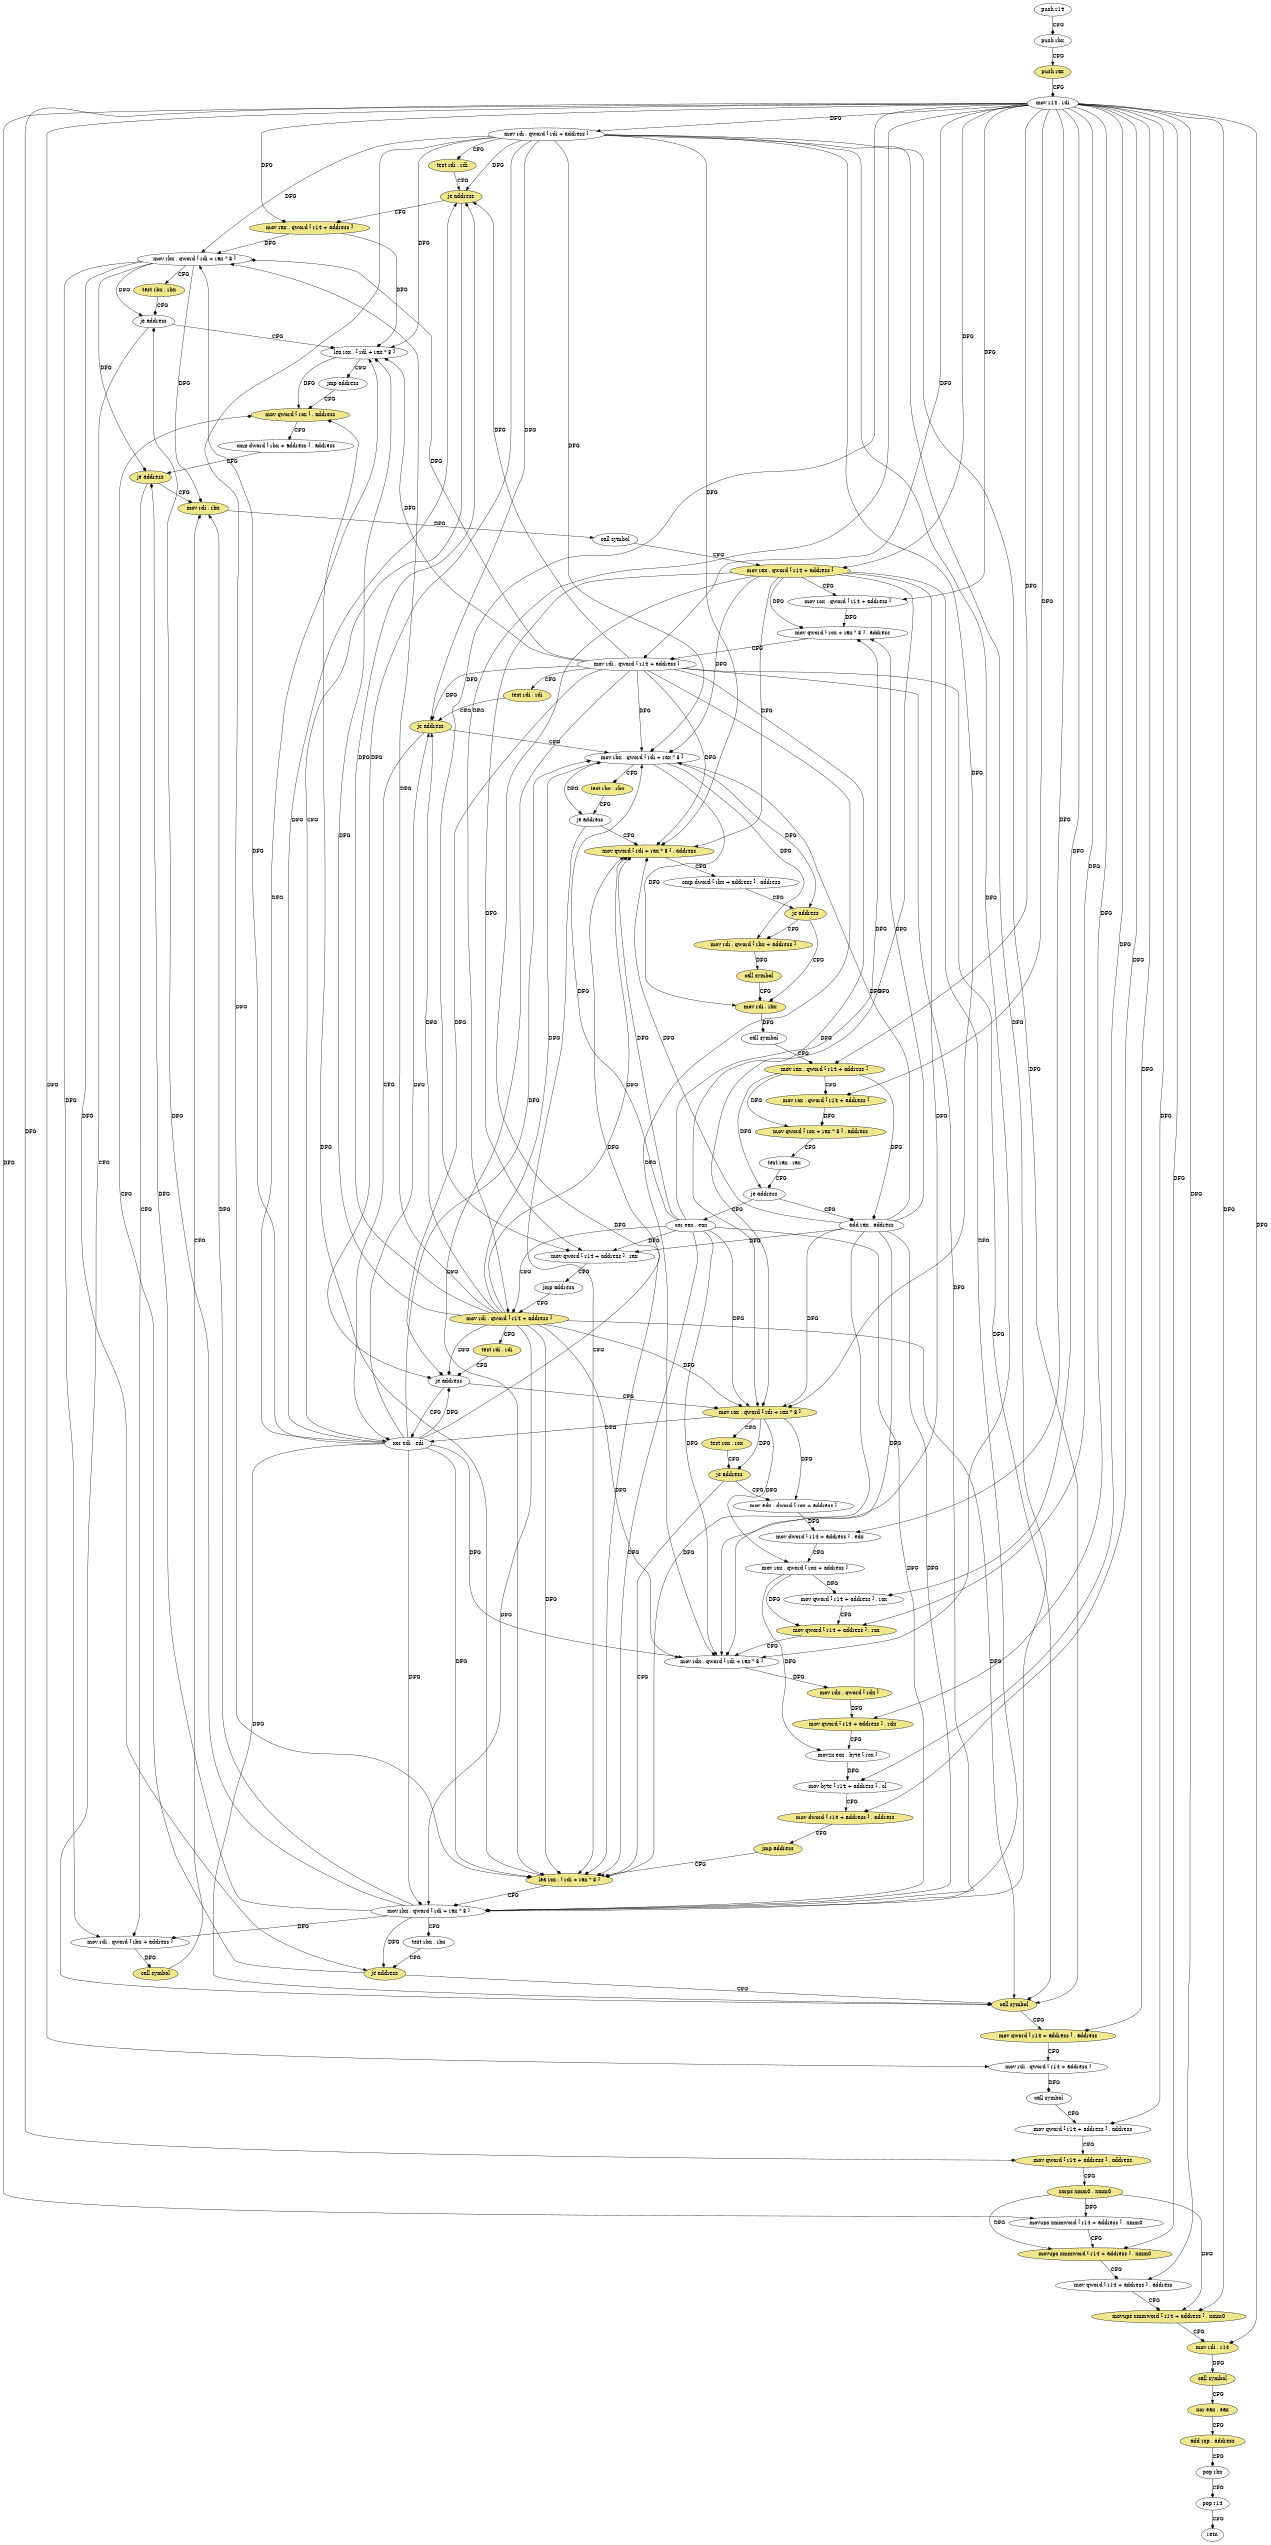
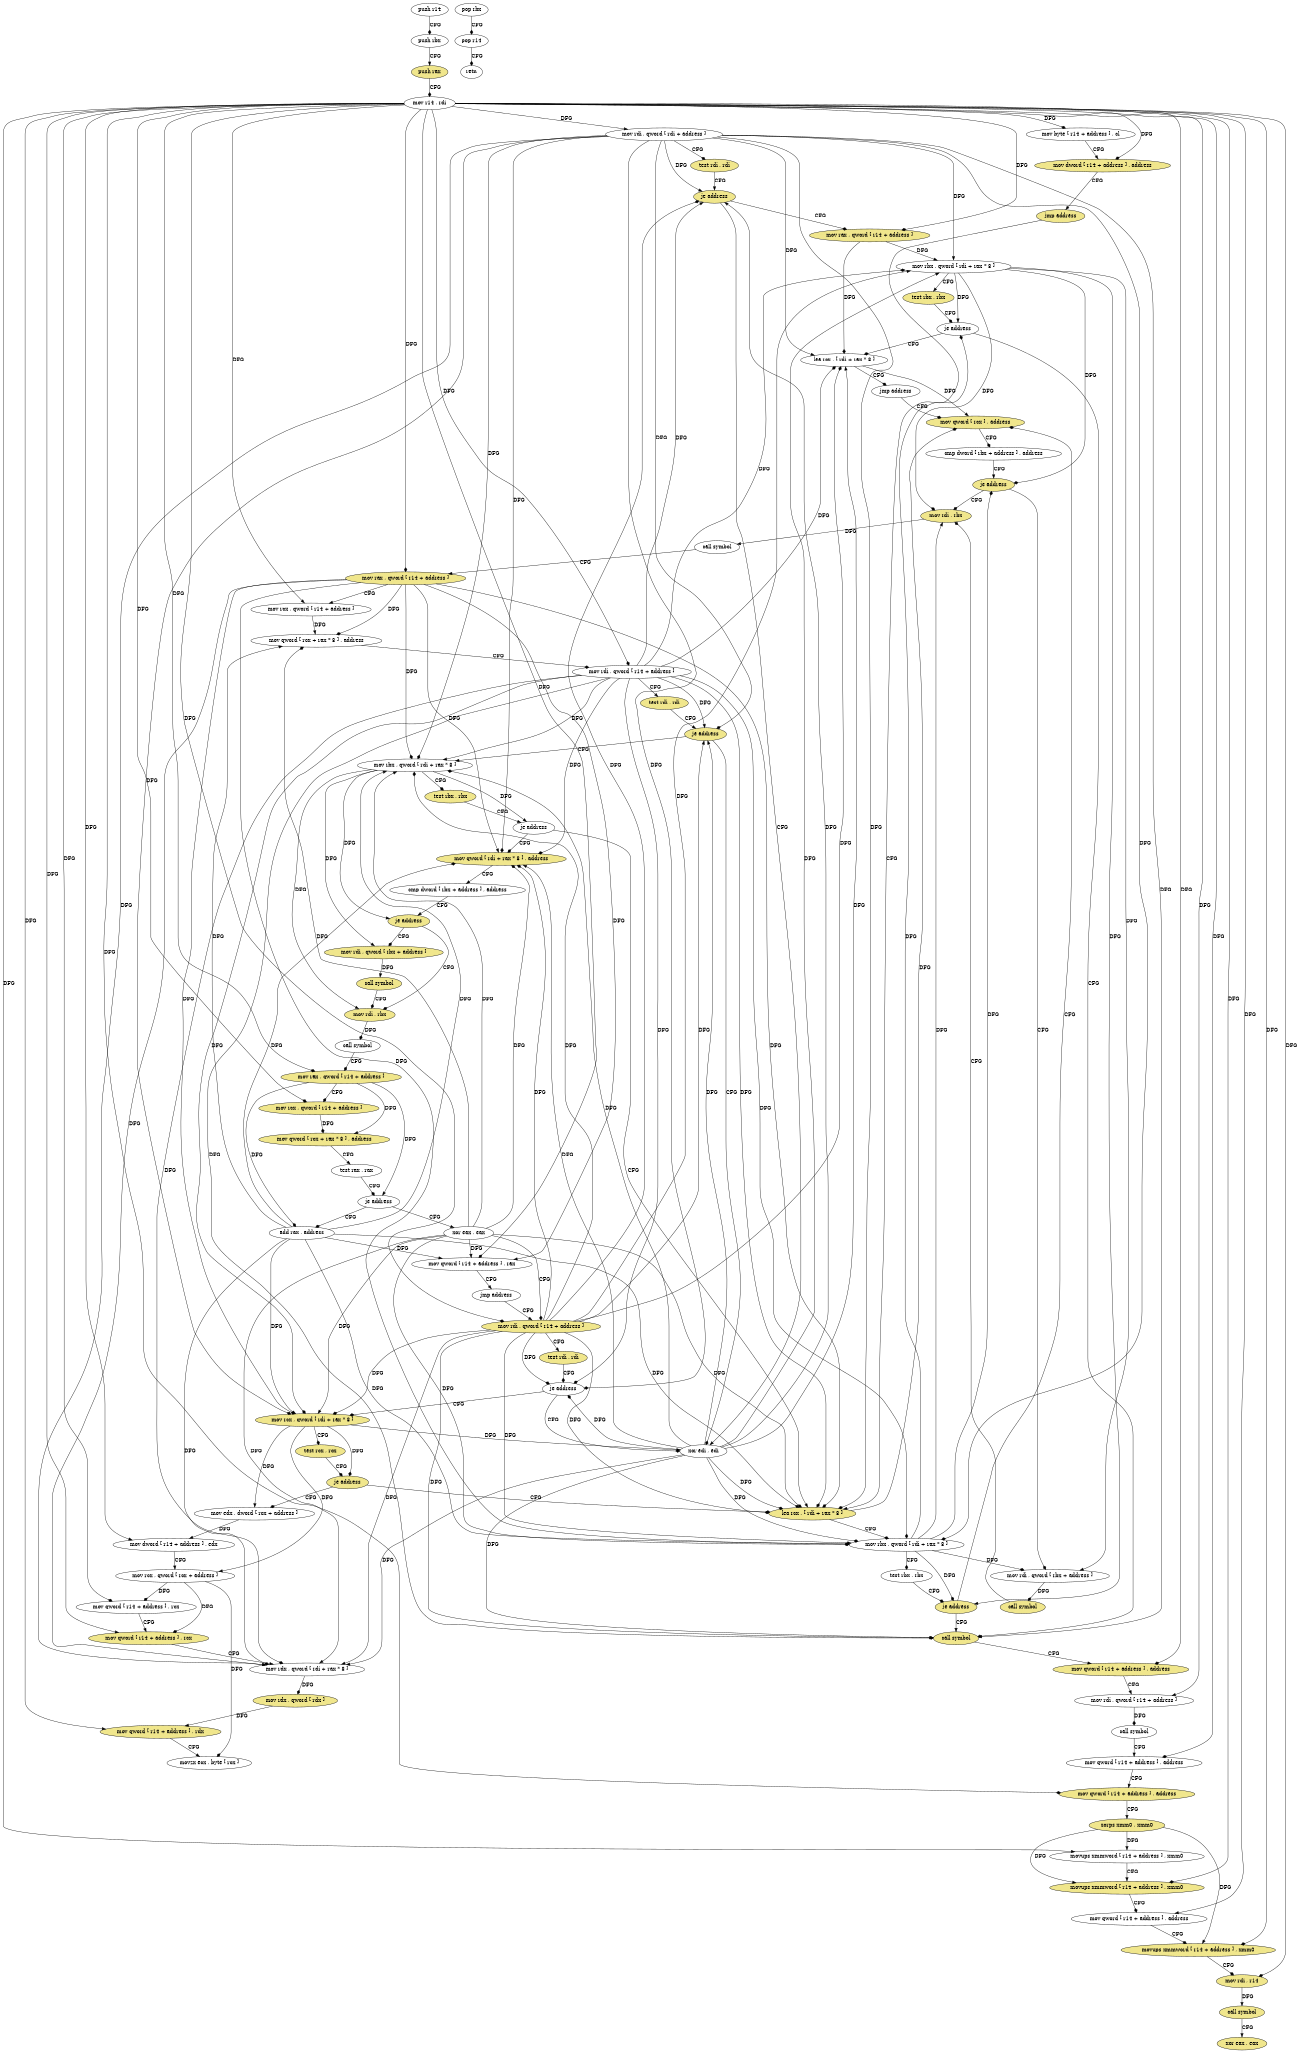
(847, 1769) -> none
(1213, 2441) -> none
